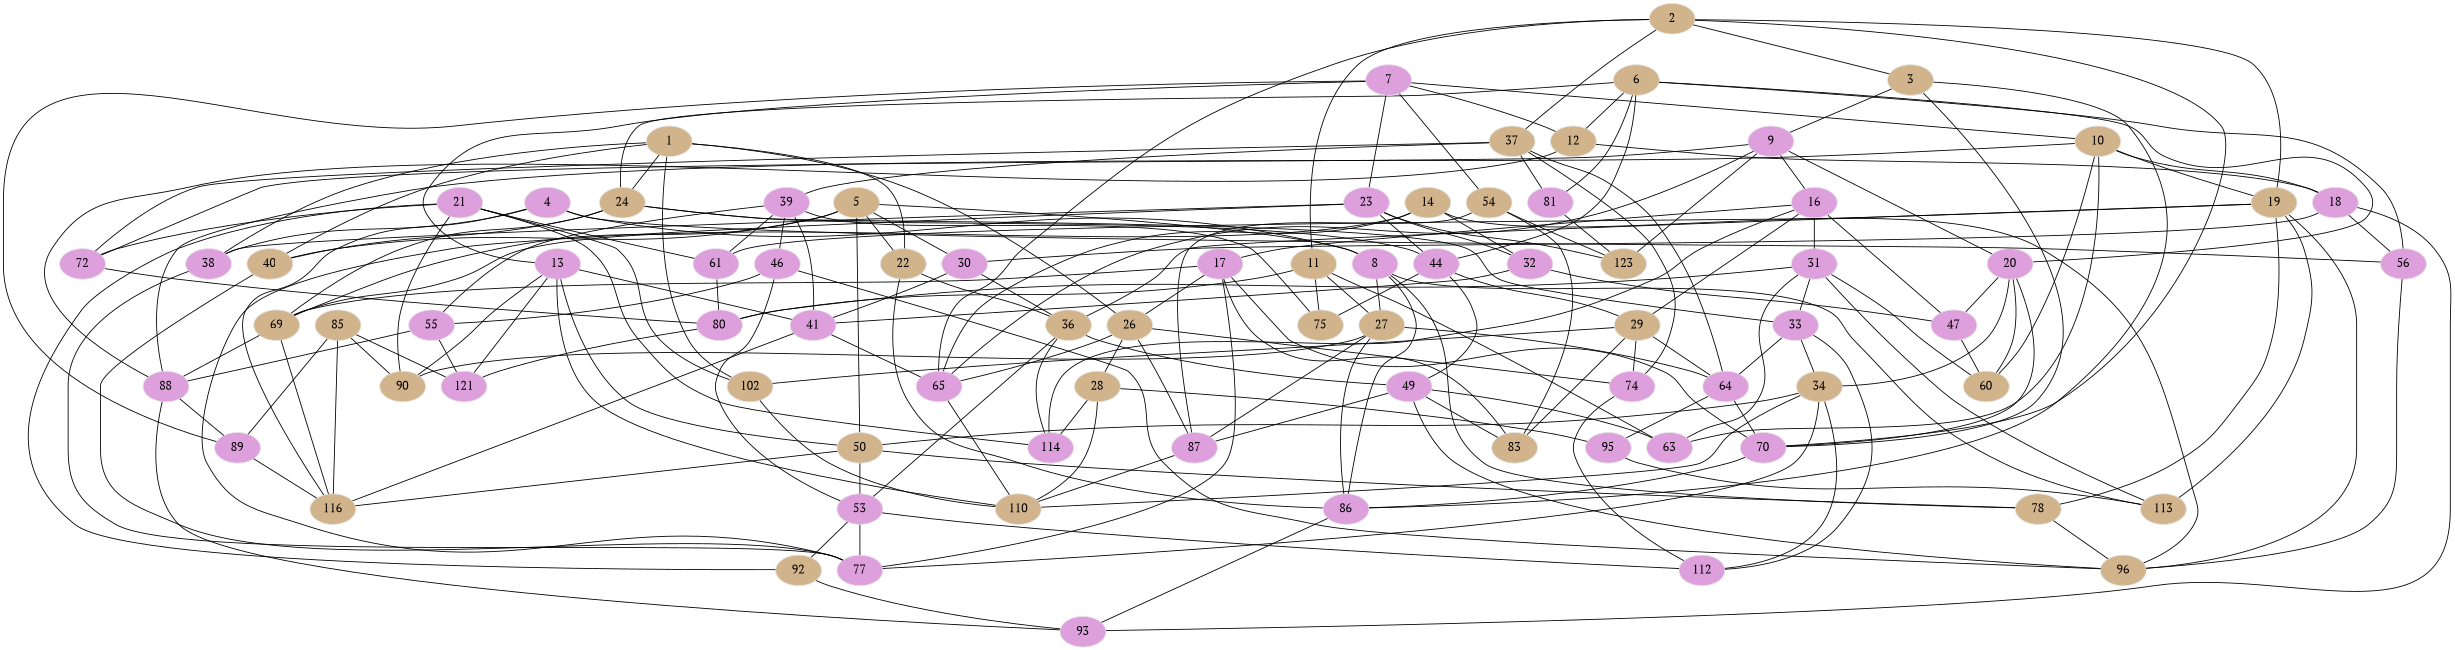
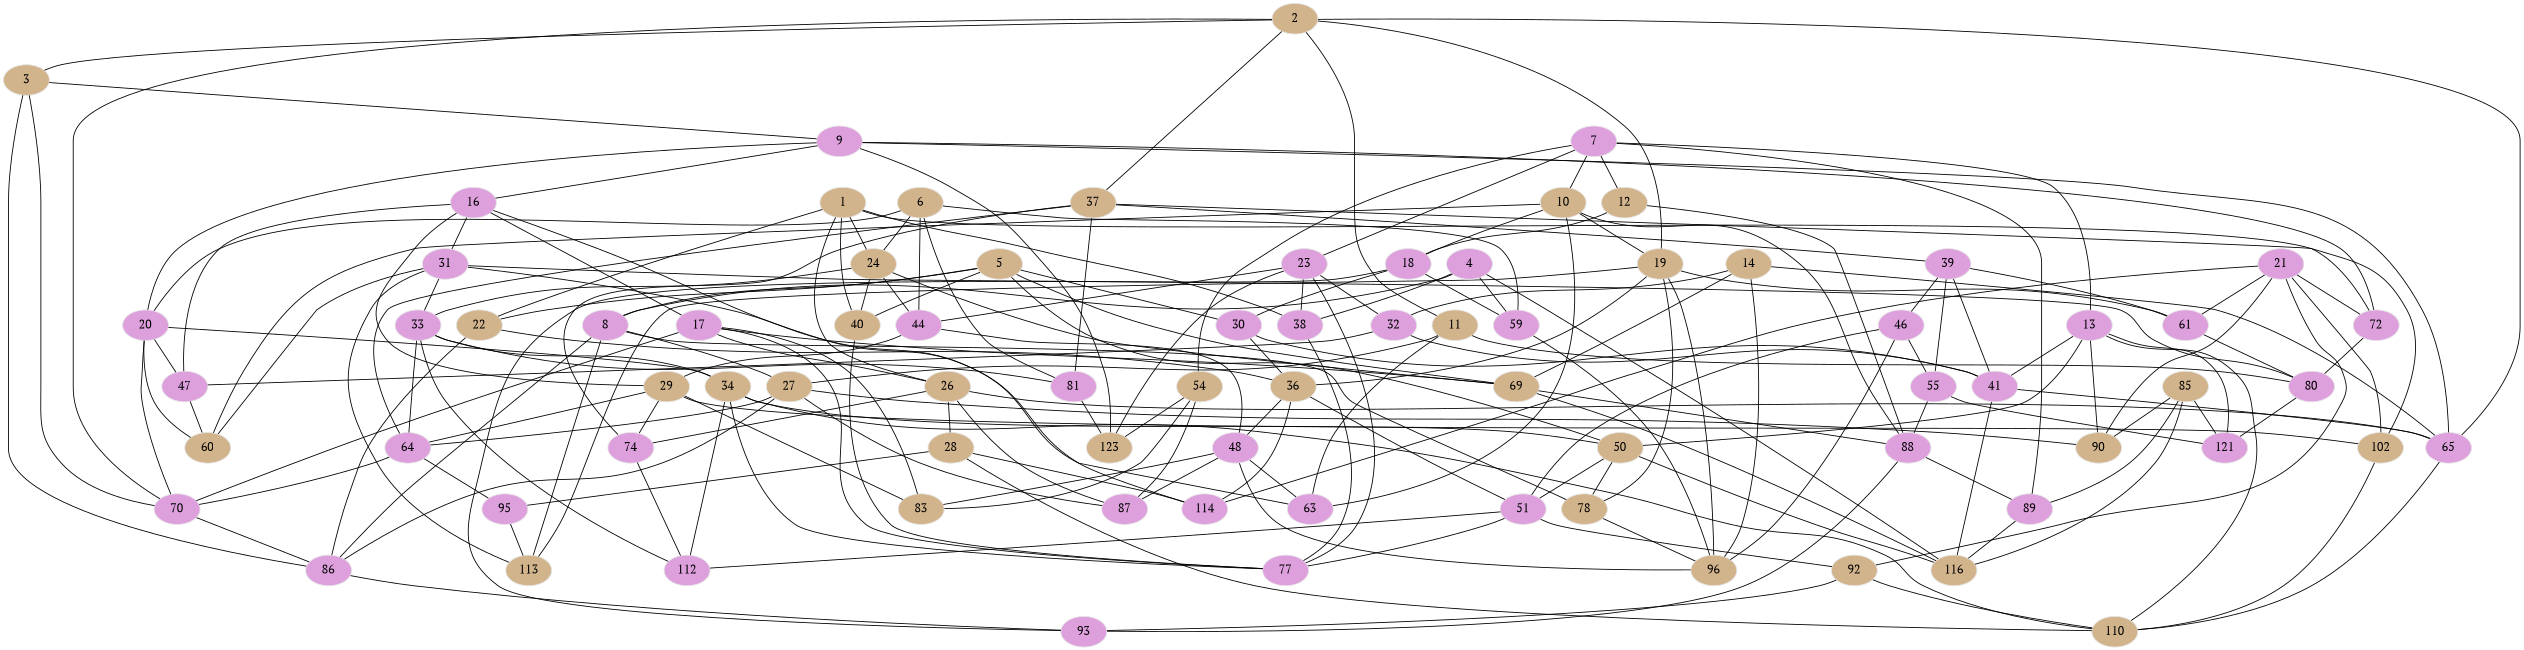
(1605, 111) -> none
(2403, 264) -> (1516, 325)
(1321, 325) -> none
none -> (742, 367)
(1409, 387) -> (1235, 448)
(1106, 479) -> (1943, 600)
(860, 509) -> (1523, 509)
